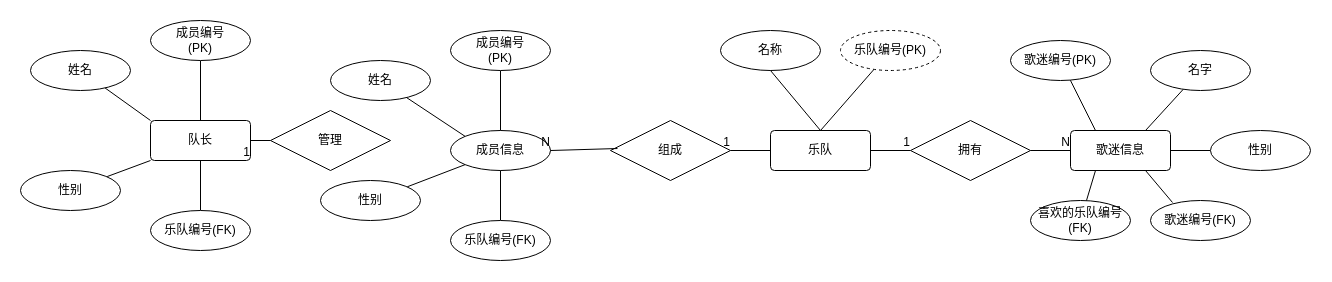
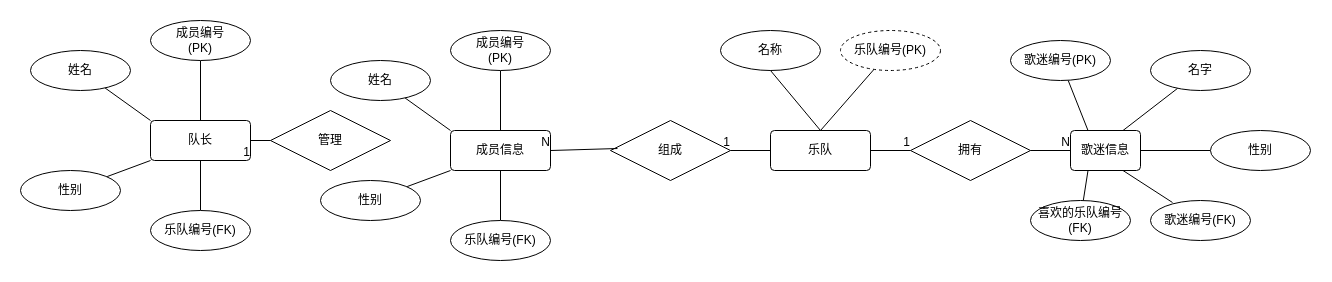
(500, 150) -> (500, 150)
(1121, 151) -> (1106, 151)
